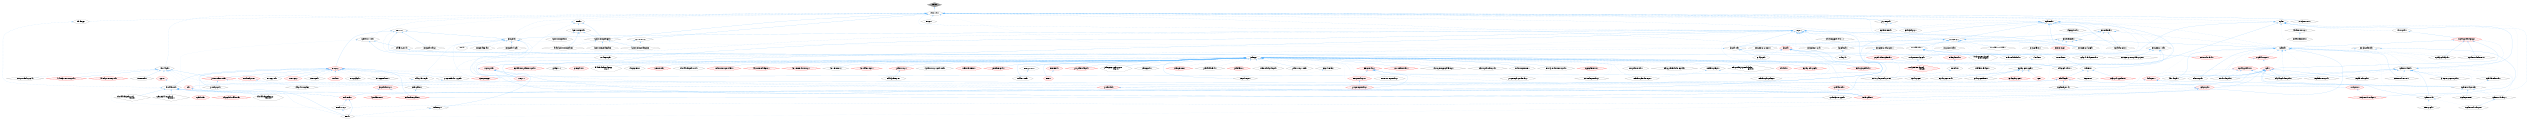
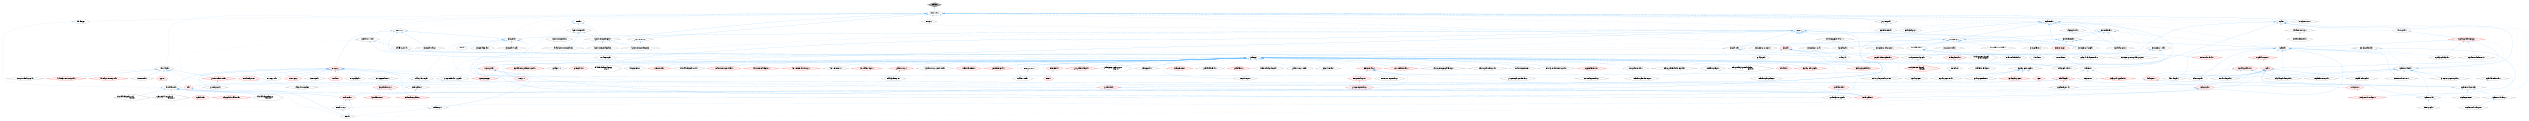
(2467, 39) -> (2467, 39)
